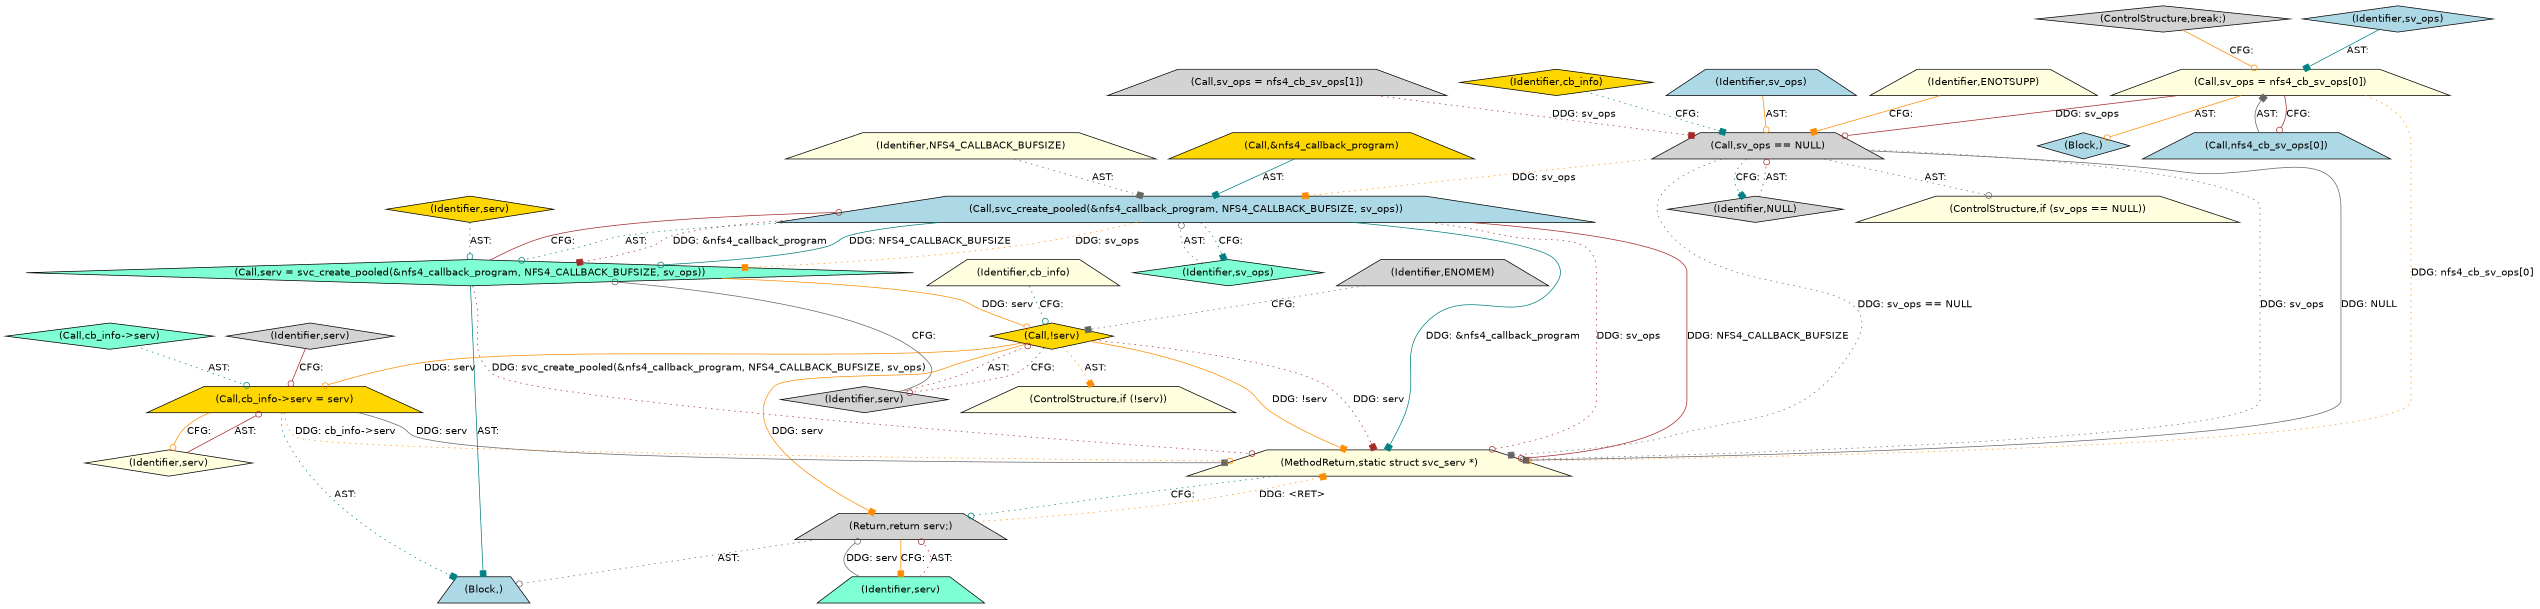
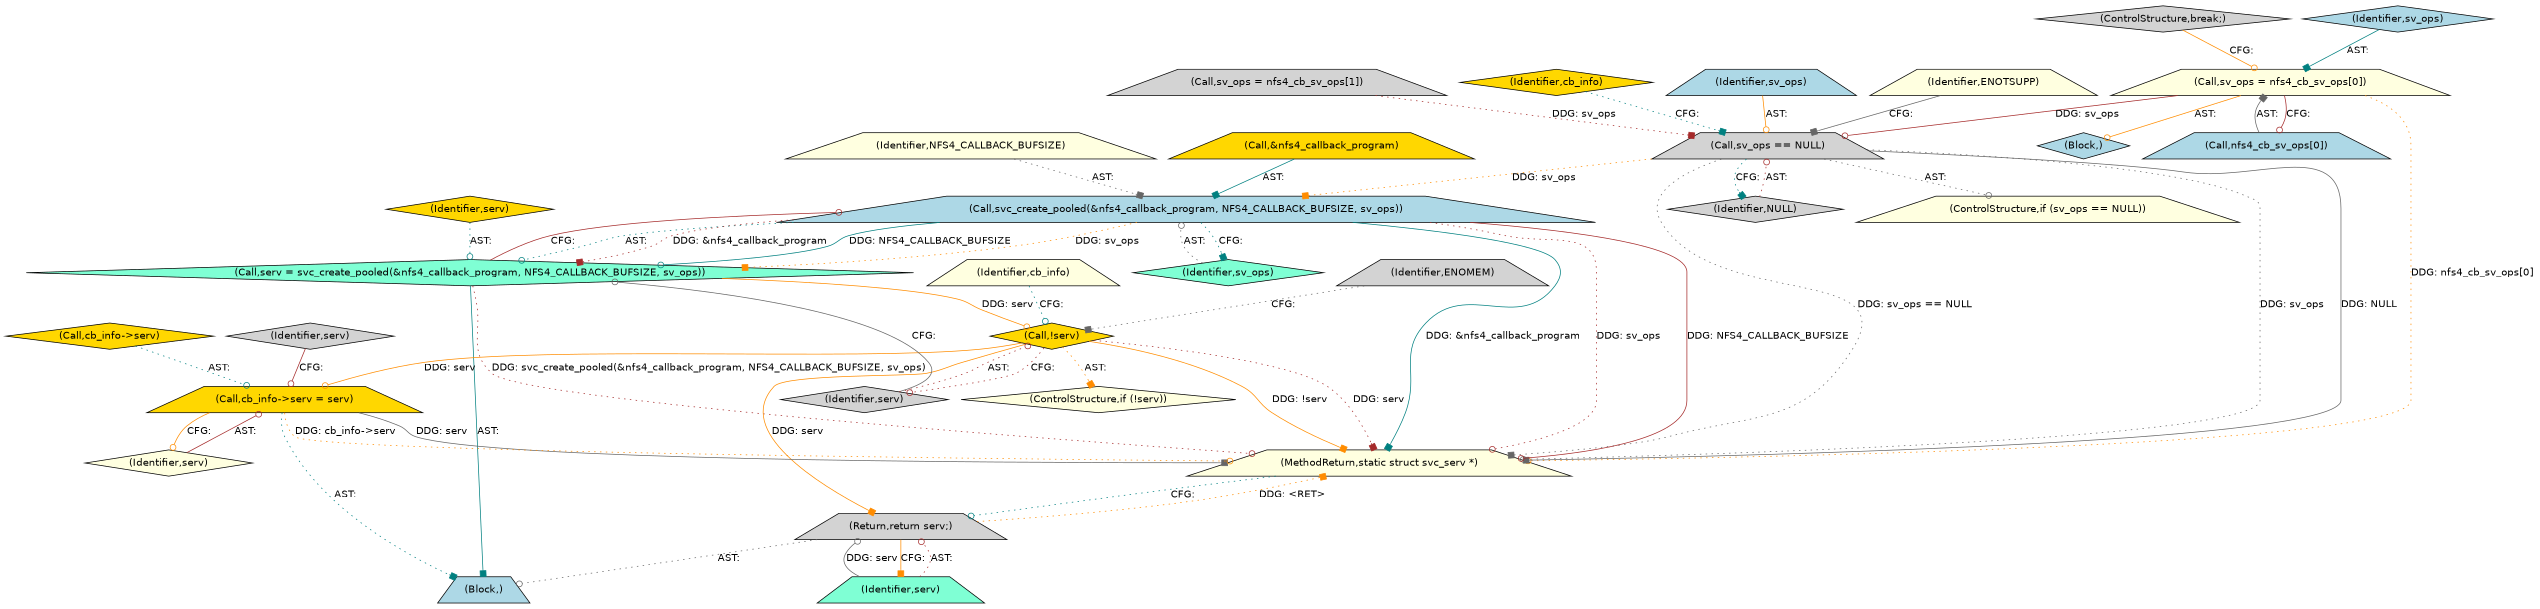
(1879, 113) -> (1879, 113)
(110, 336) -> (110, 336)
(1098, 400) -> (1098, 400)
